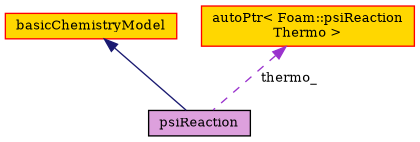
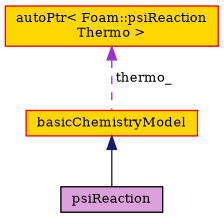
(244, 83) -> (112, 85)
